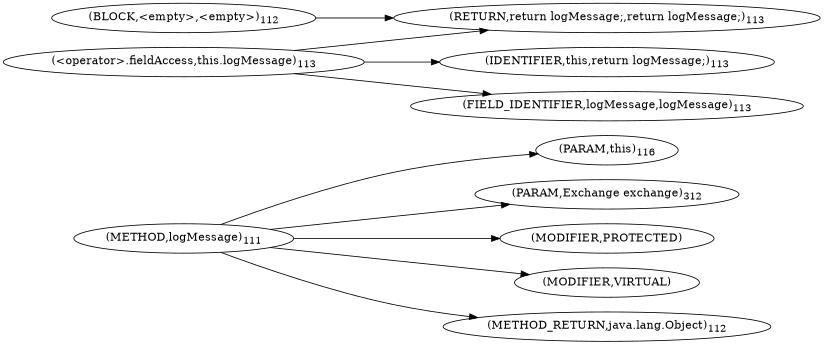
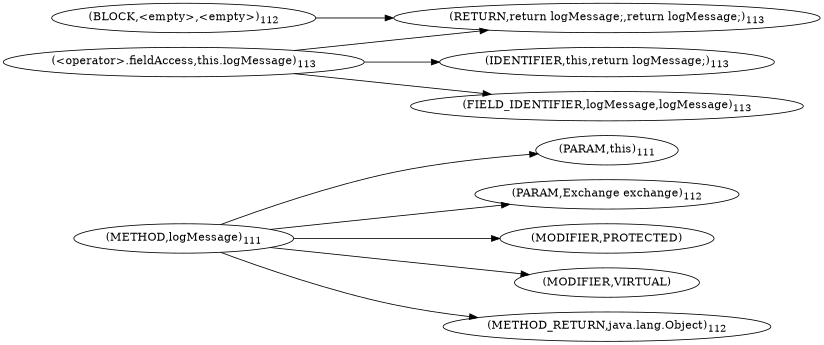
(646, 149) -> (646, 149)
(693, 193) -> (693, 193)
